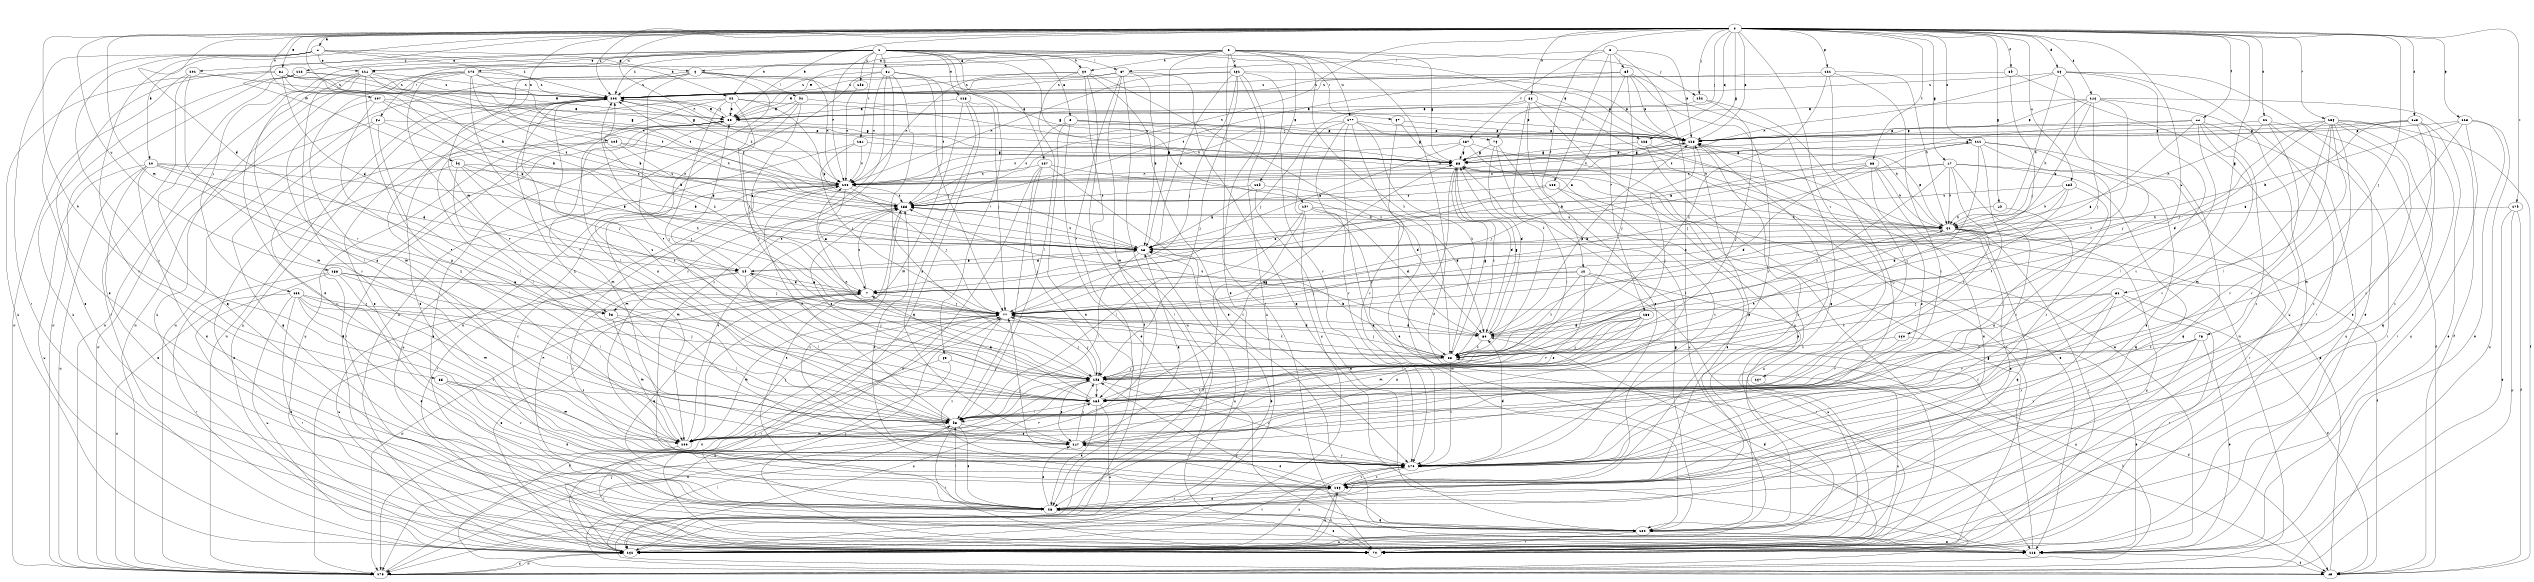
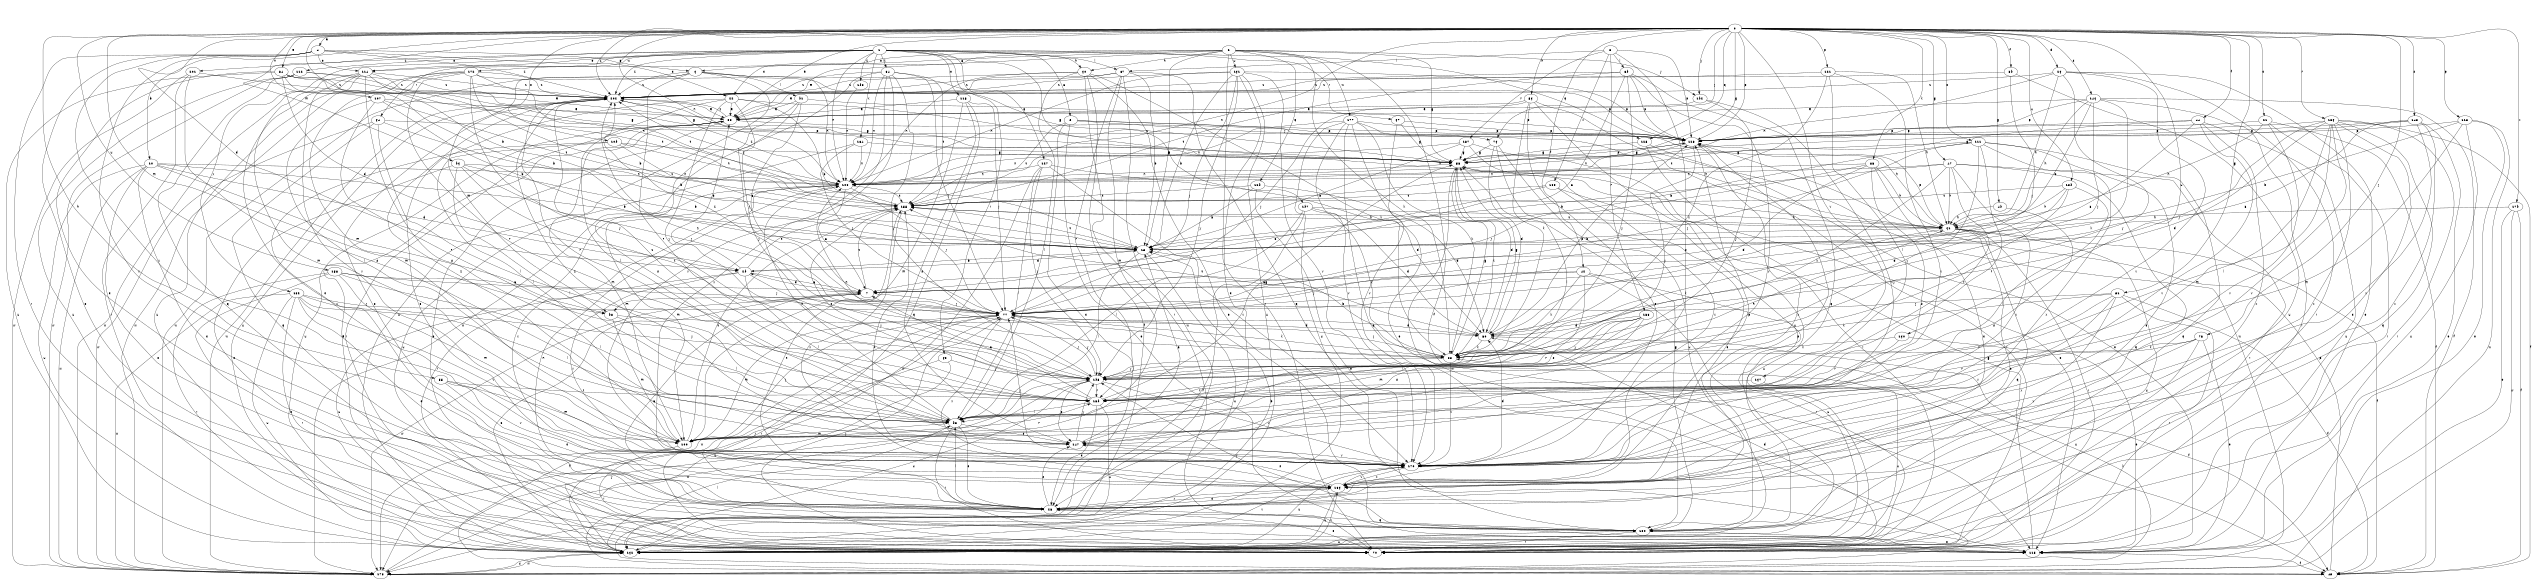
(358, 239) -> (358, 239)
(1447, 400) -> none
